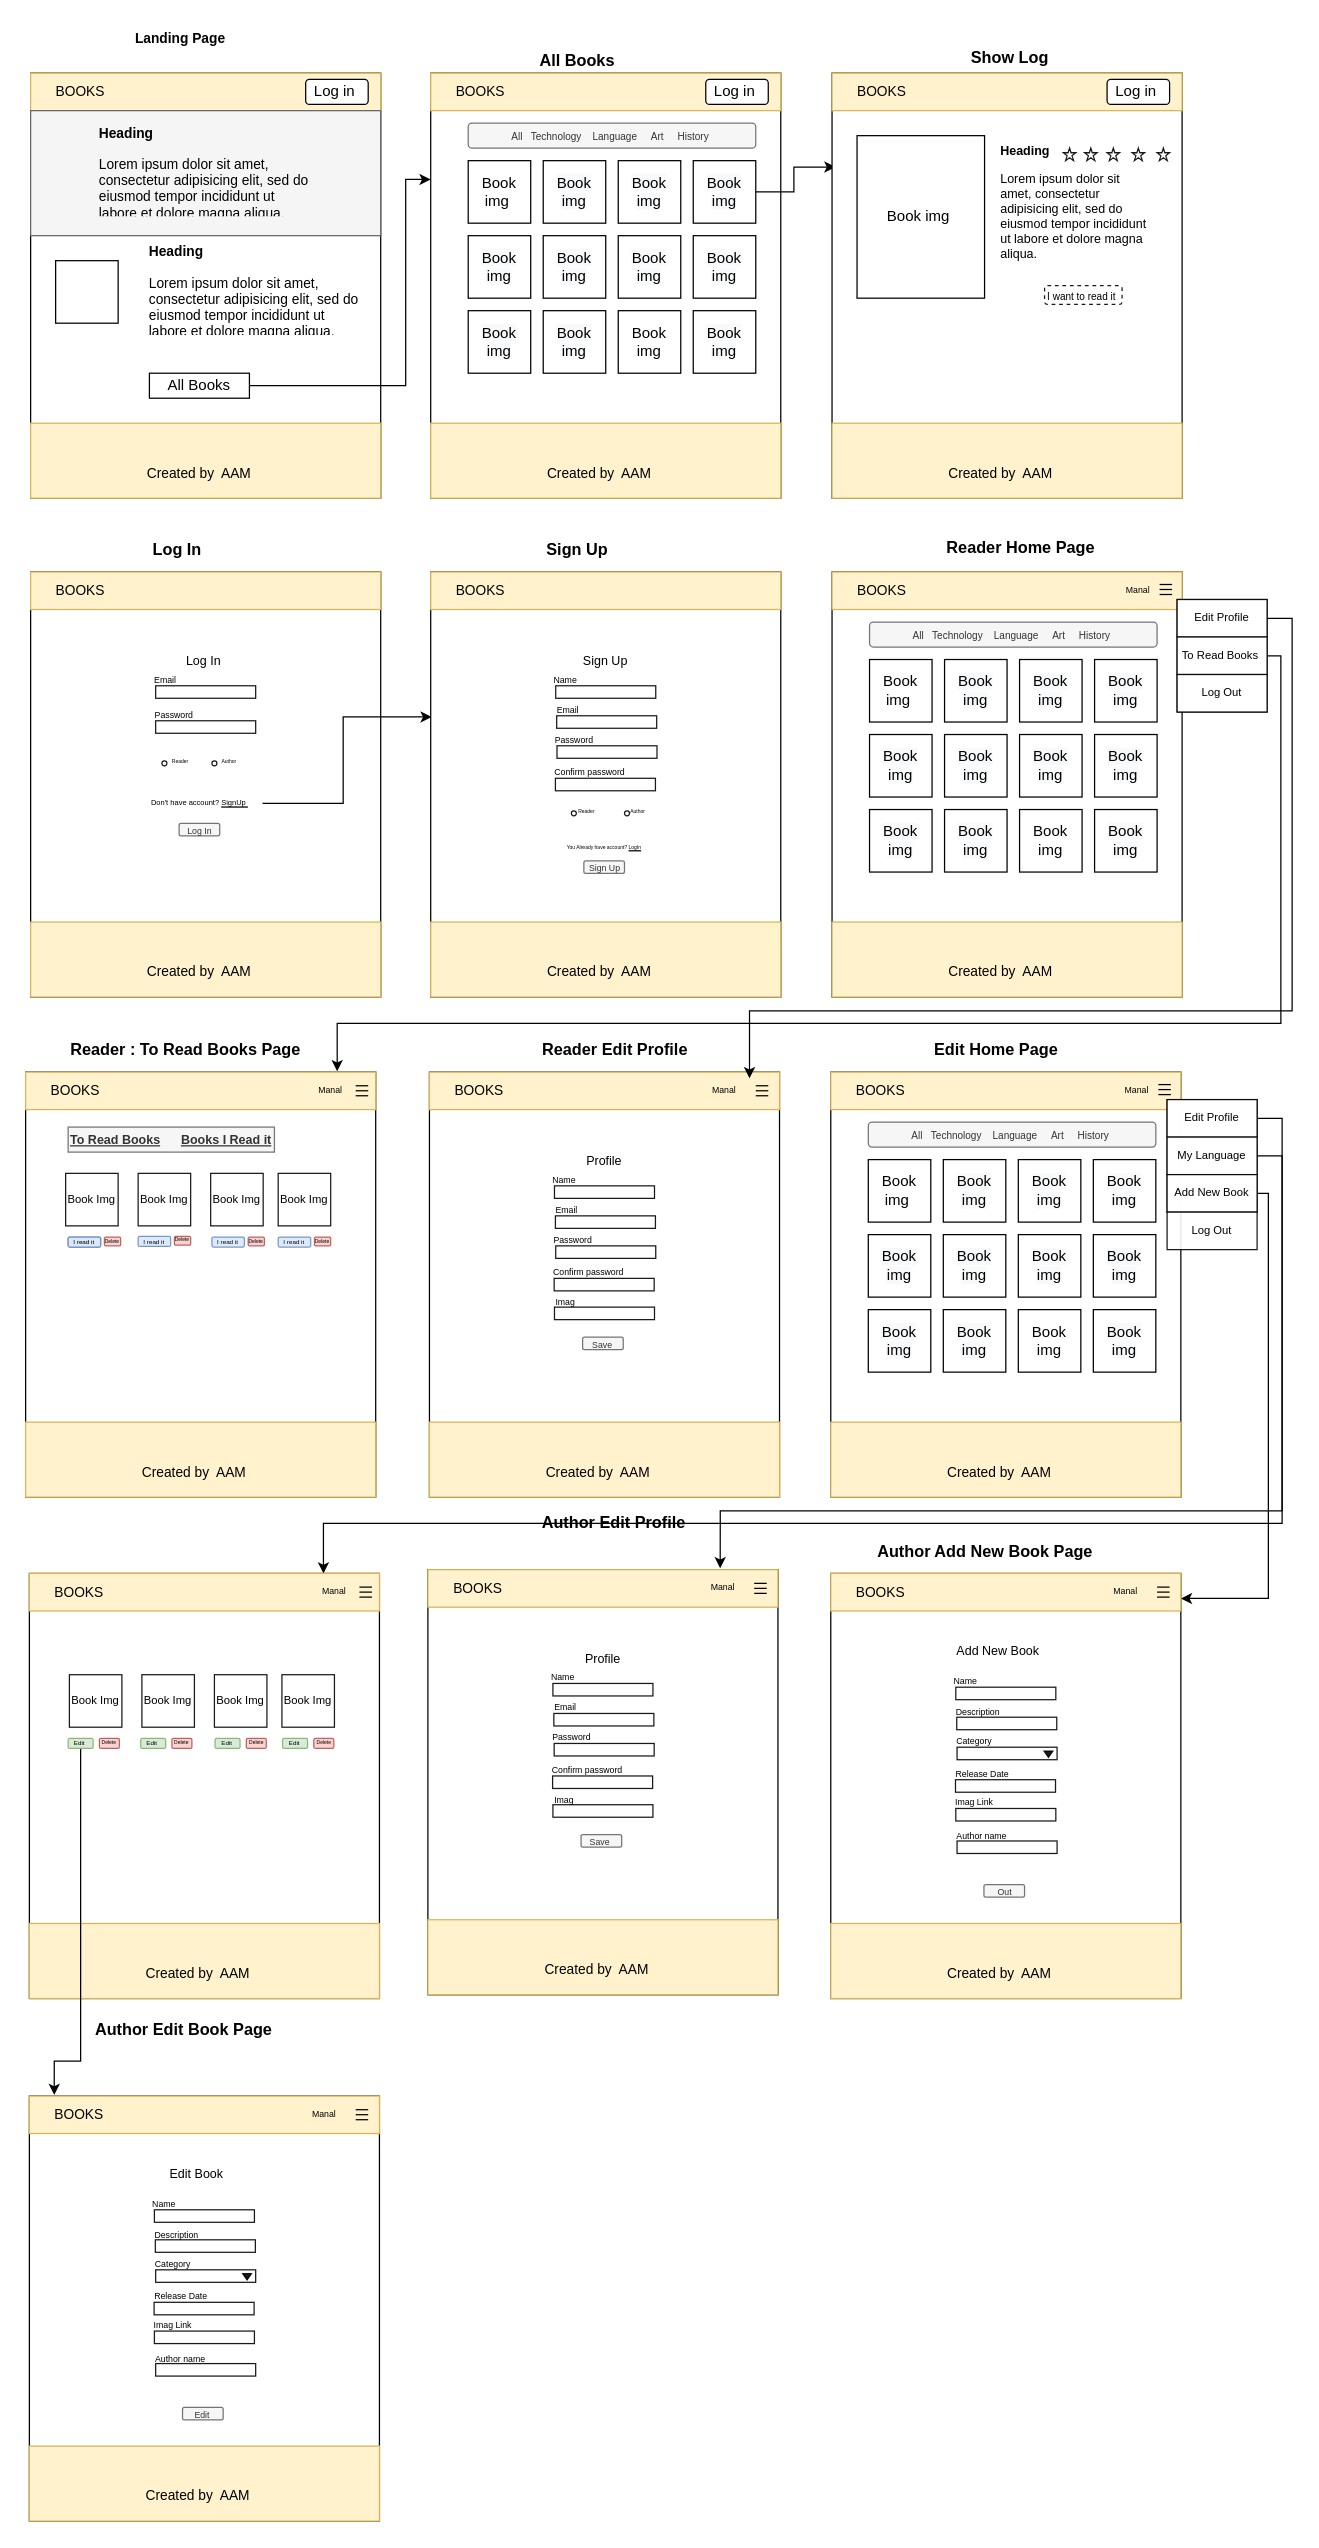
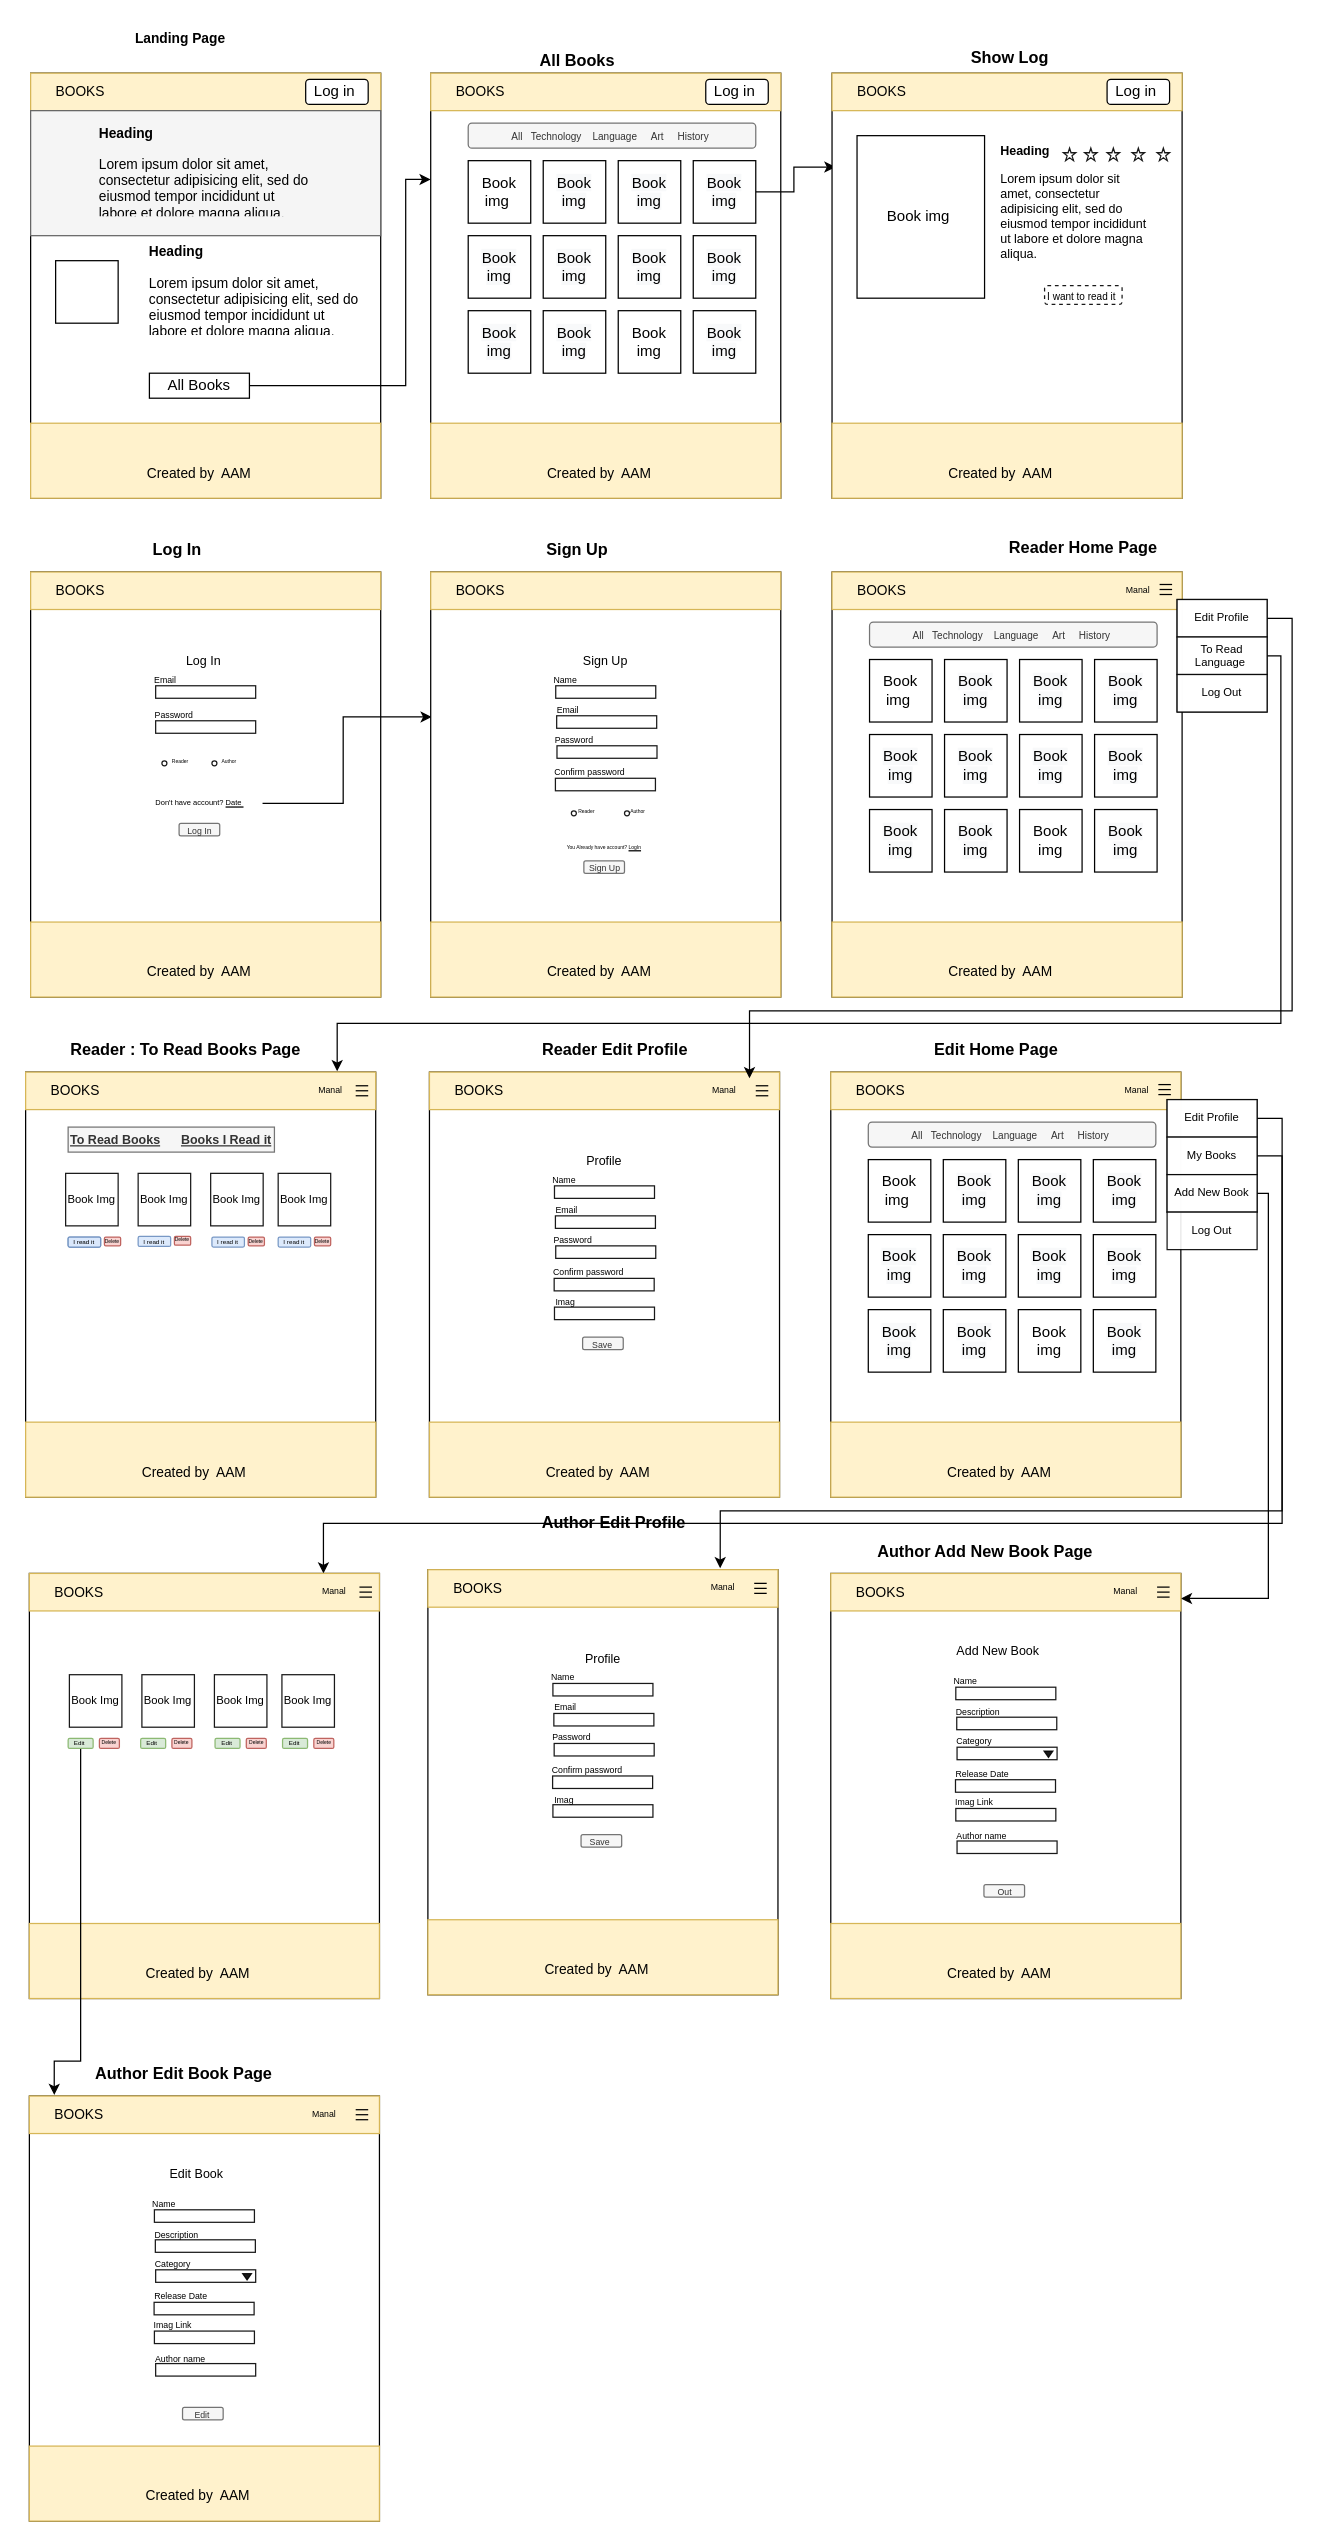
(1023, 547) -> (1086, 547)
(1222, 656) -> (1222, 656)
(200, 803) -> (200, 803)
(1212, 1156) -> (1212, 1156)
(186, 2029) -> (186, 2073)
